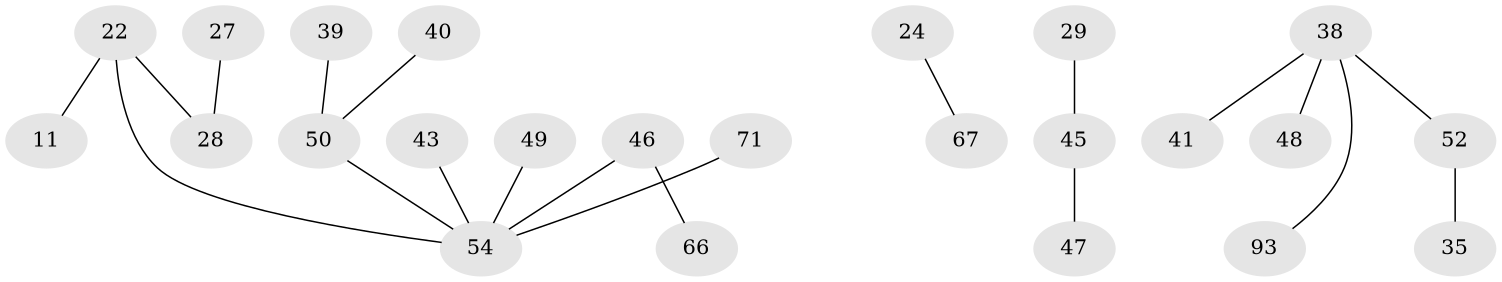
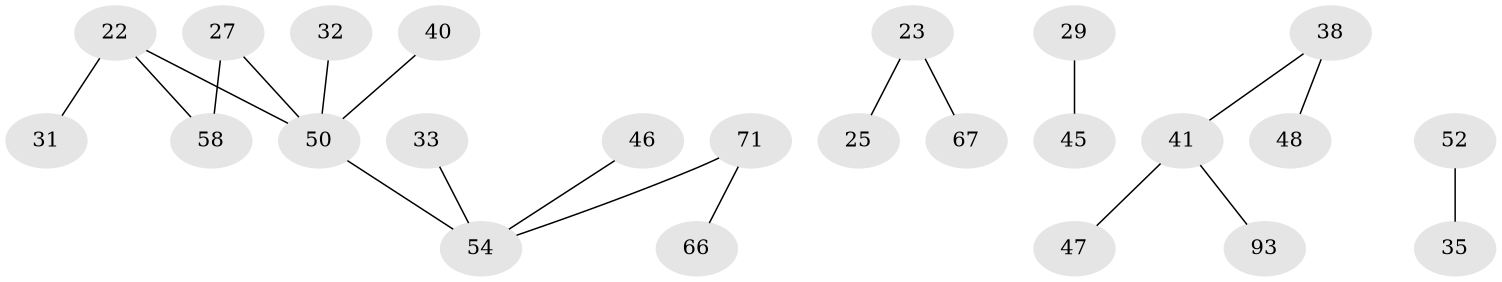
(331, 33) -> (331, 33)
(913, 33) -> (913, 33)
none -> (271, 87)
(1393, 87) -> none
(46, 141) -> (46, 141)
(211, 141) -> (211, 141)
(427, 141) -> (427, 141)
(535, 141) -> none
none -> (859, 141)
(1349, 154) -> (1224, 195)
(670, 195) -> (724, 195)
(1075, 195) -> (1129, 195)
(238, 204) -> (207, 81)
